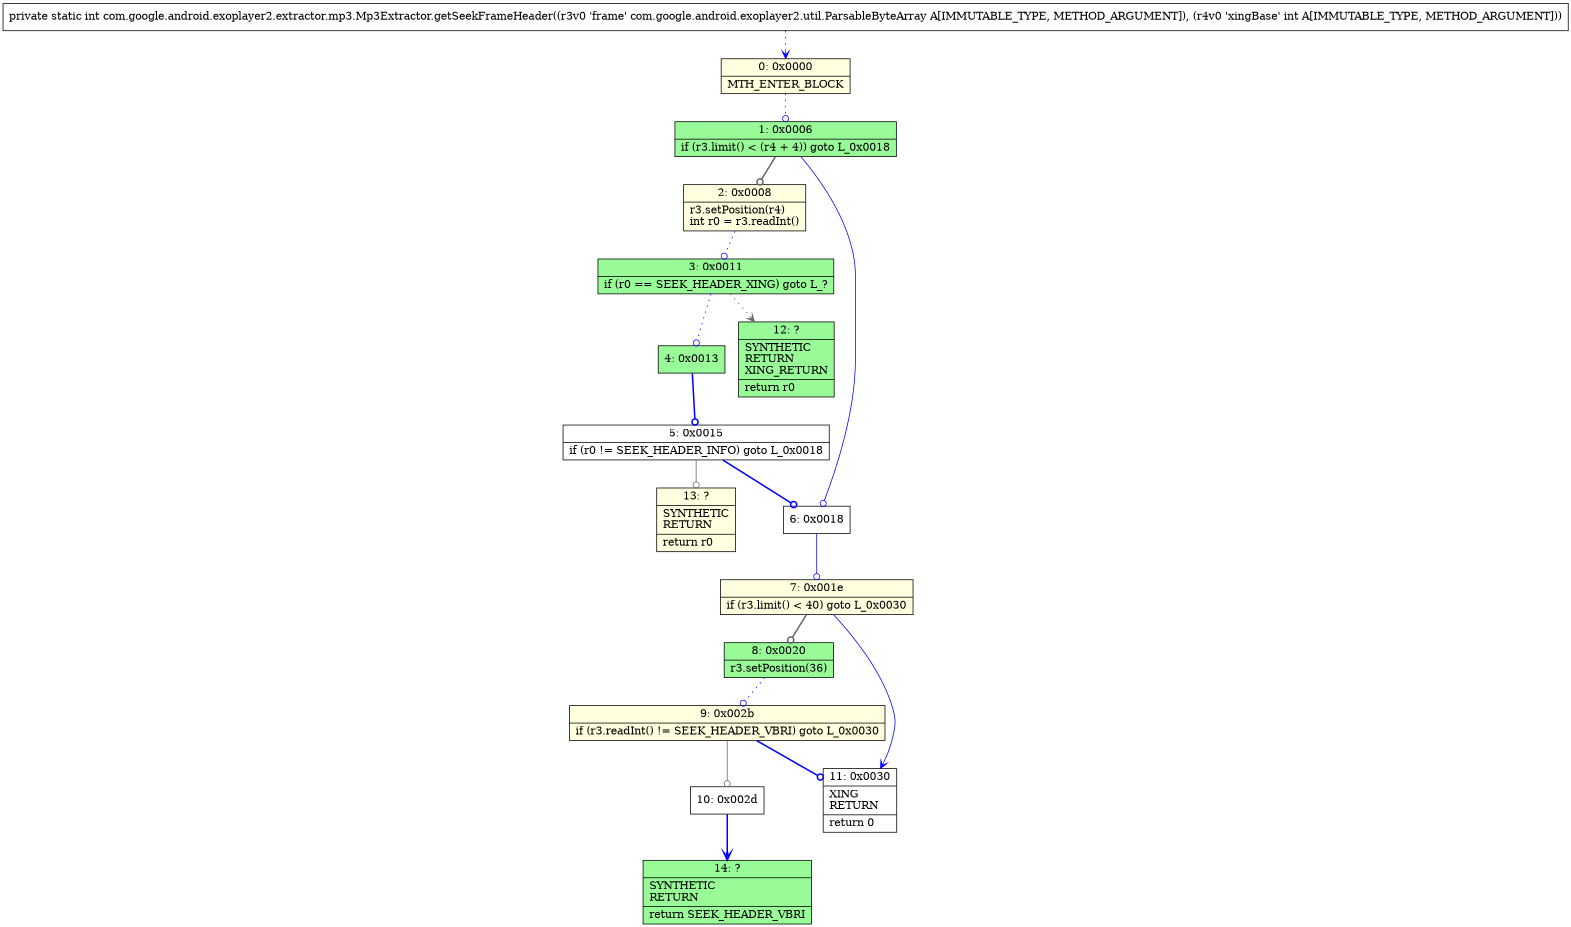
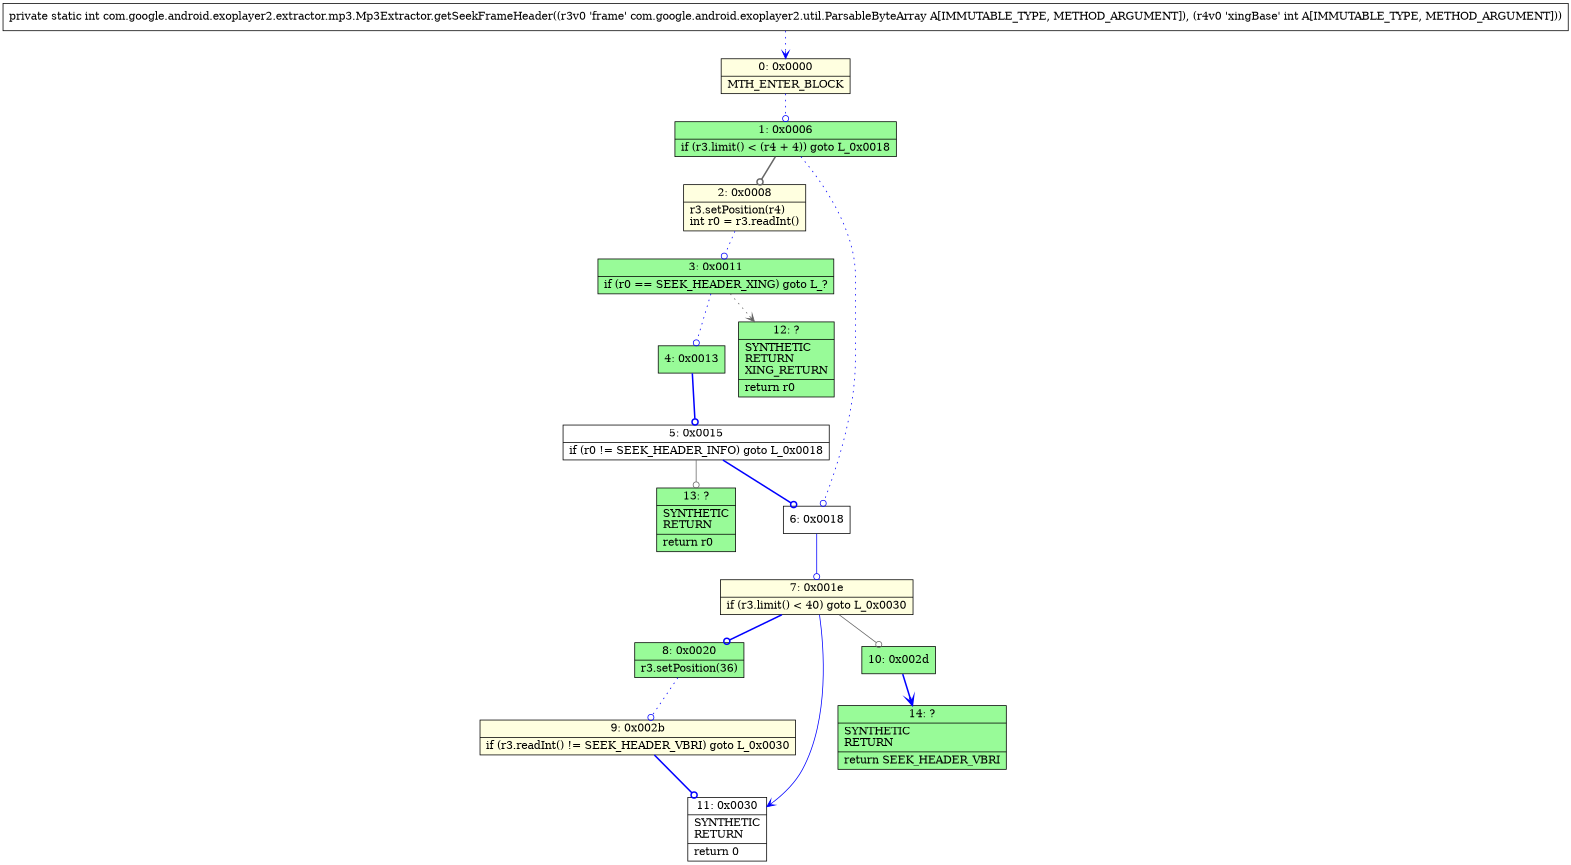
(855, 323) -> (855, 323)
(696, 520) -> (696, 520)
(799, 626) -> (756, 627)
(727, 760) -> (858, 629)
(844, 794) -> (727, 823)
(727, 800) -> (899, 660)
